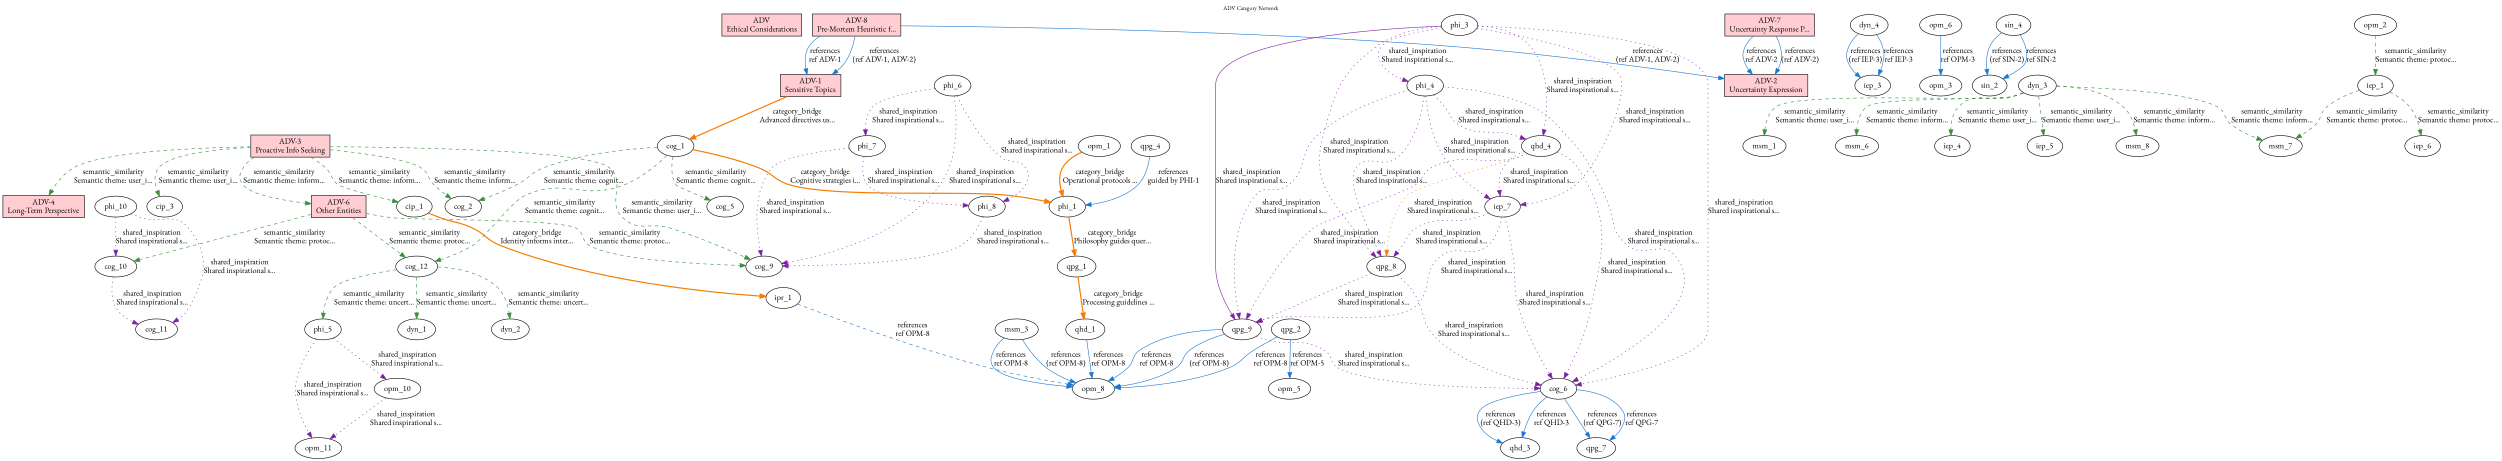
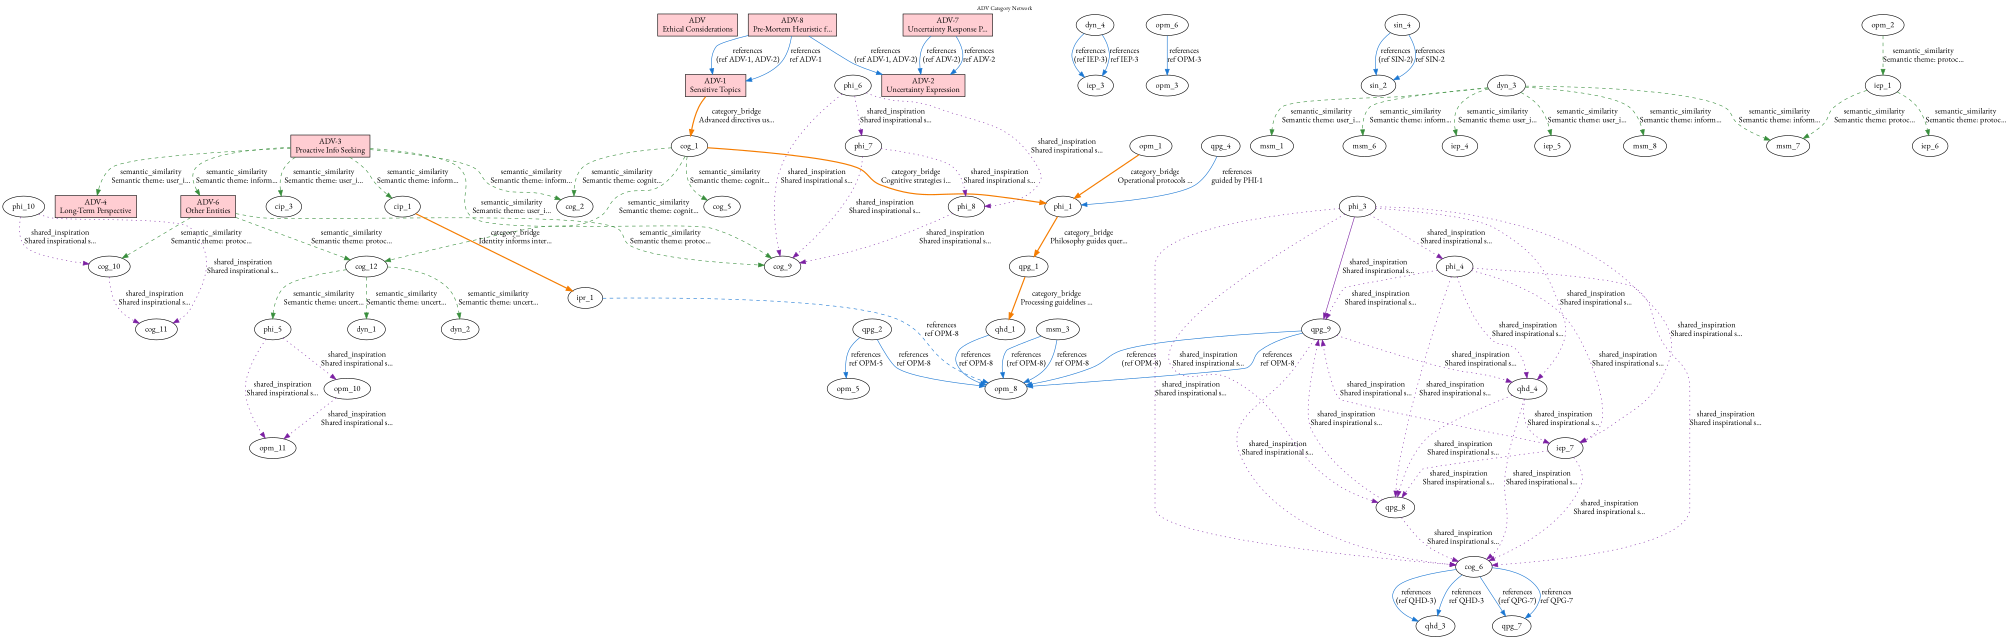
(1438, 182) -> (1441, 428)
(1371, 204) -> (1416, 360)
